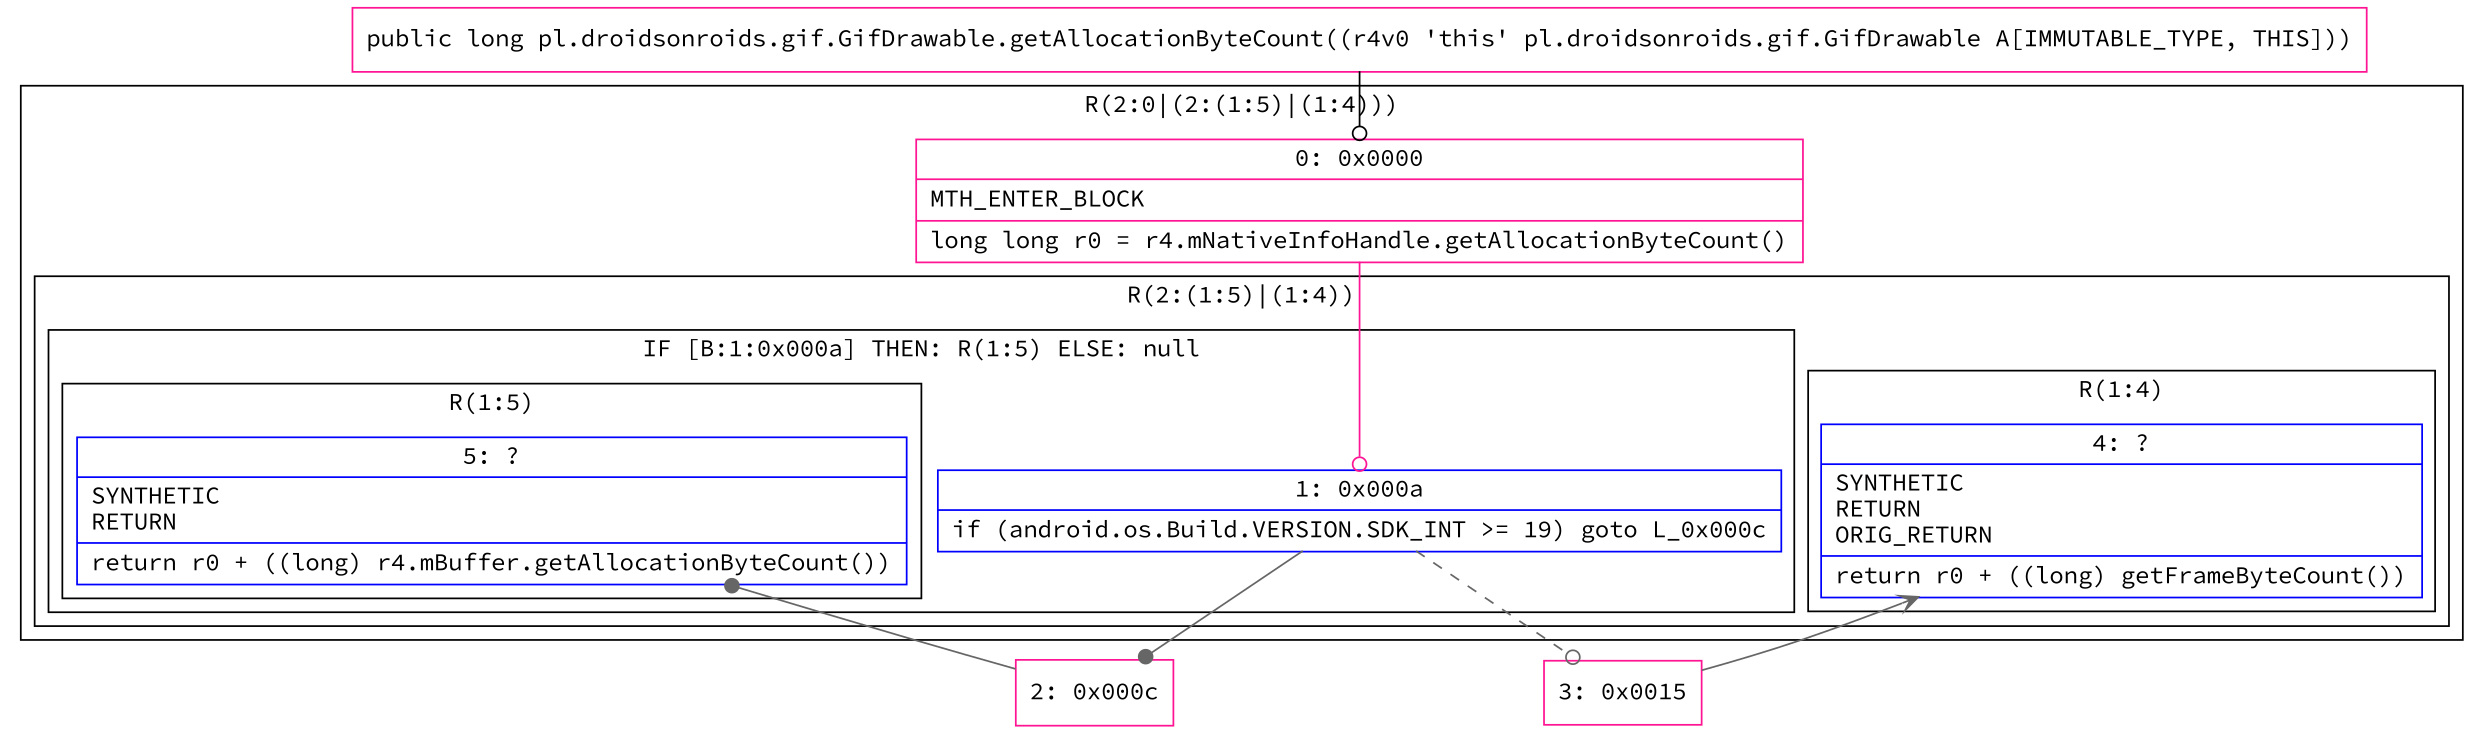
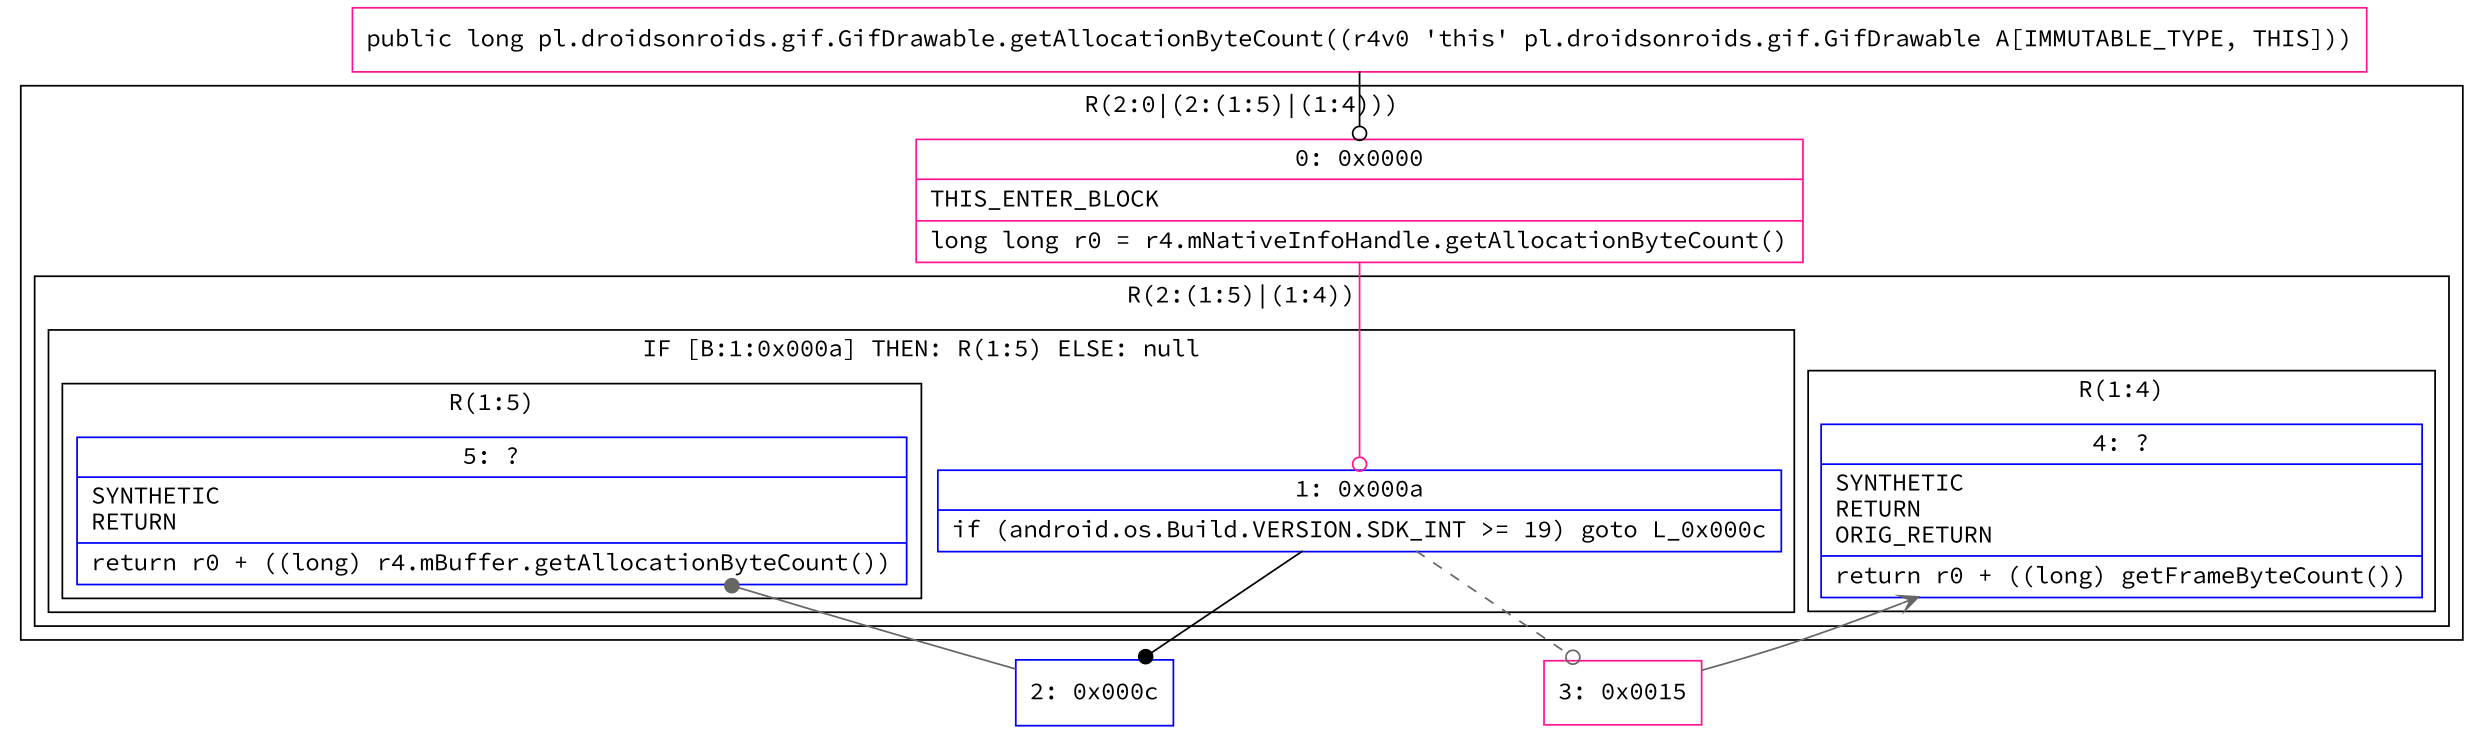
(1037, 199) -> (1045, 199)
(1227, 602) -> (1227, 602)
(1095, 693) -> (1095, 693)
